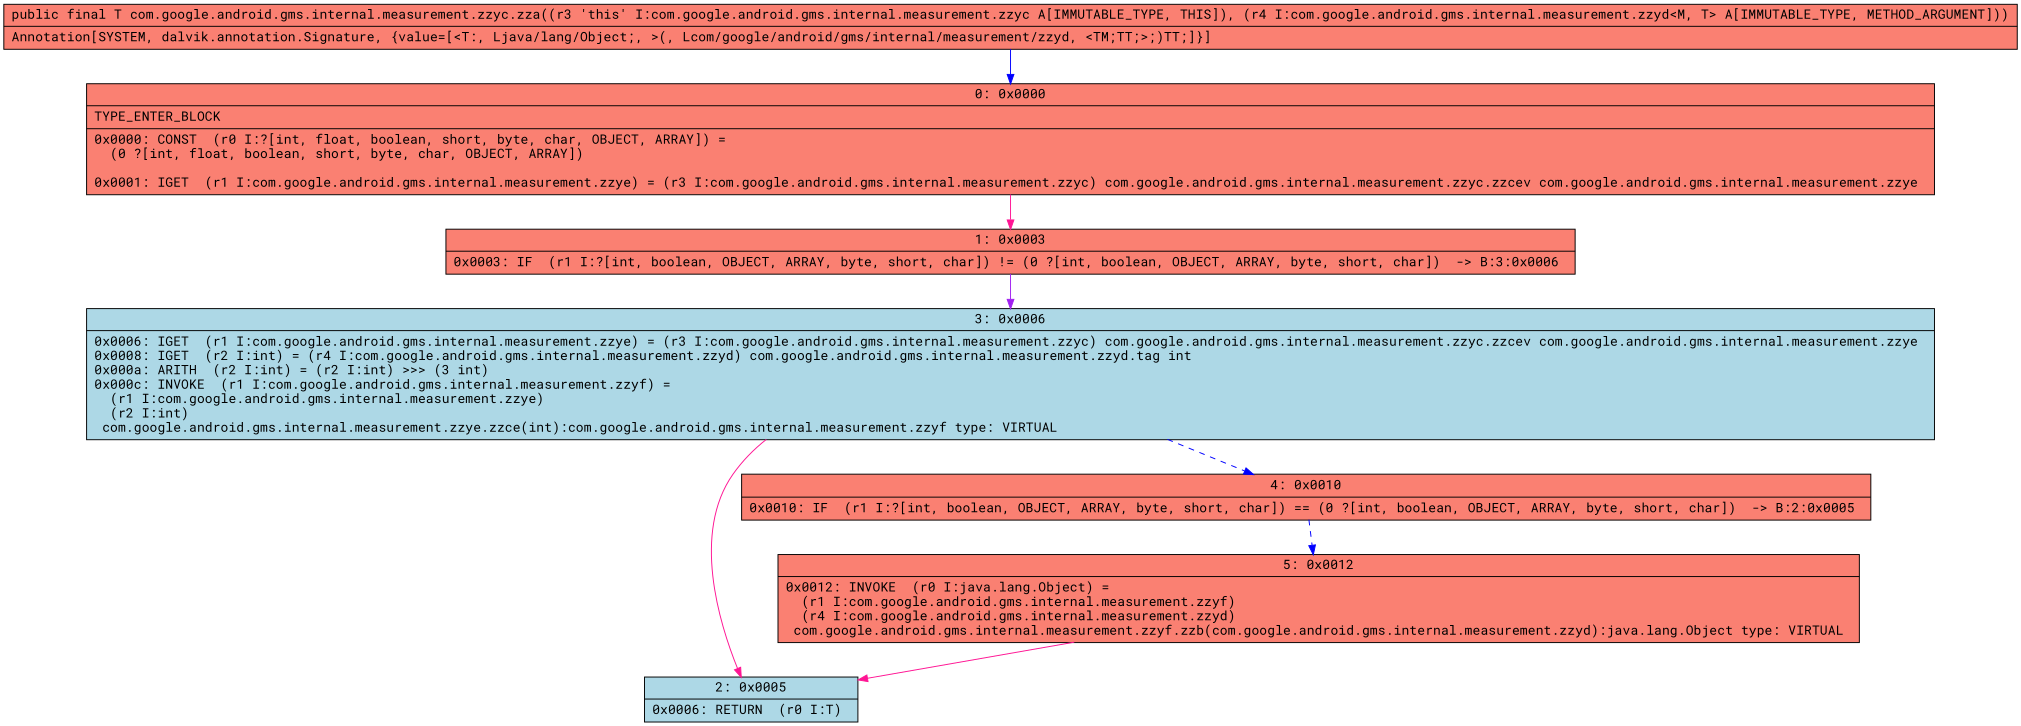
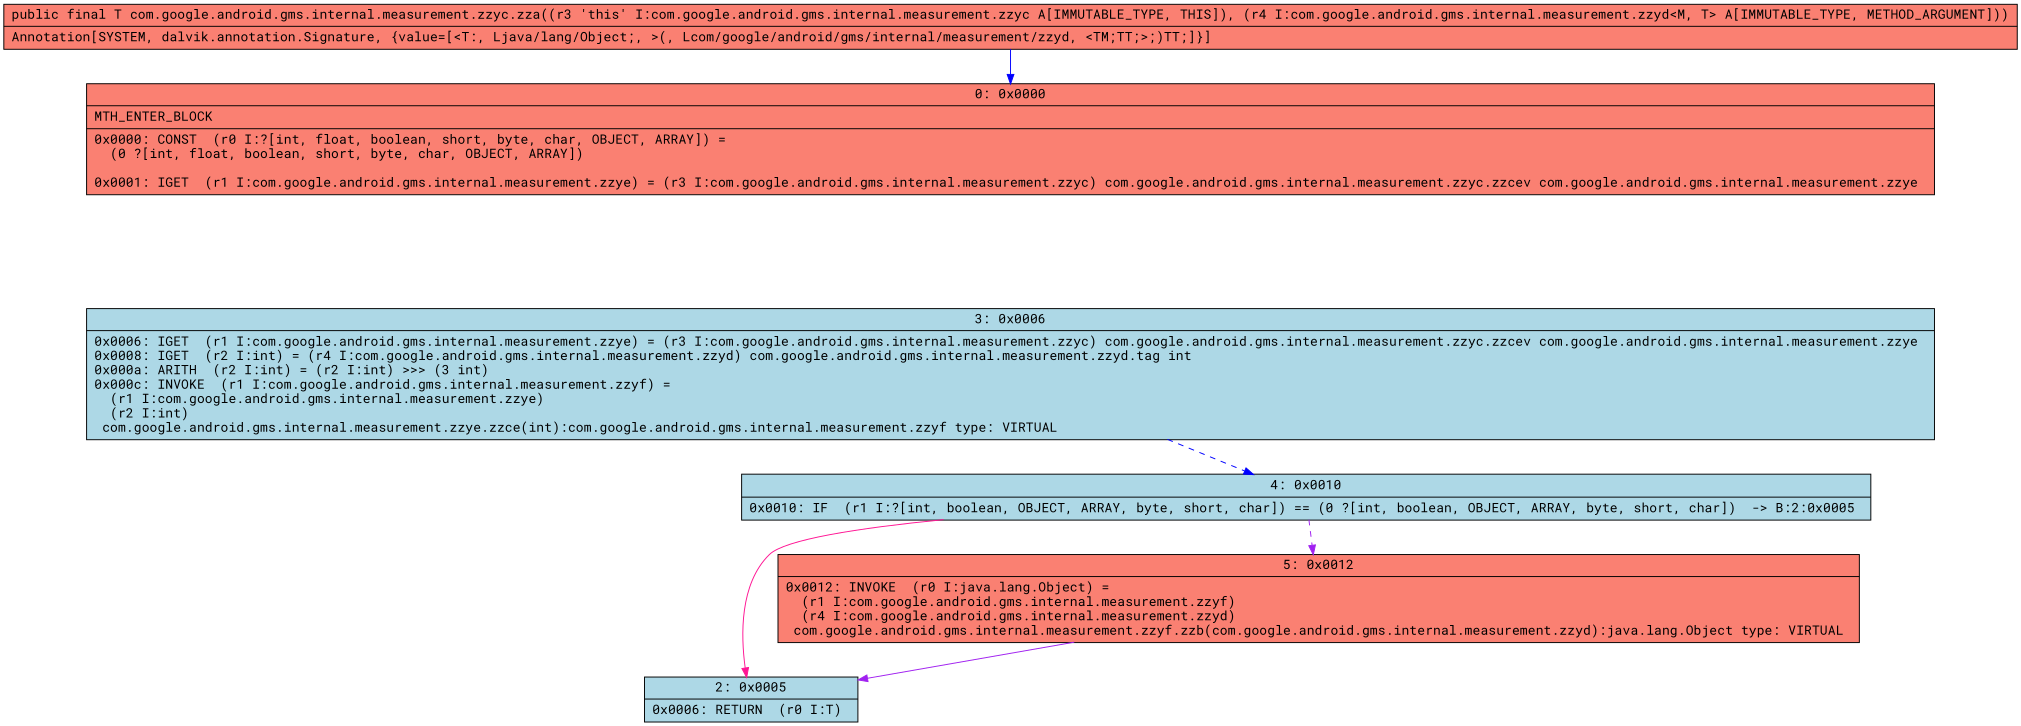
(158, 117) -> (154, 117)
(1011, 252) -> none
(1306, 497) -> (1306, 497)
(1311, 532) -> (1311, 532)
(712, 547) -> (796, 543)
(971, 660) -> (971, 660)
